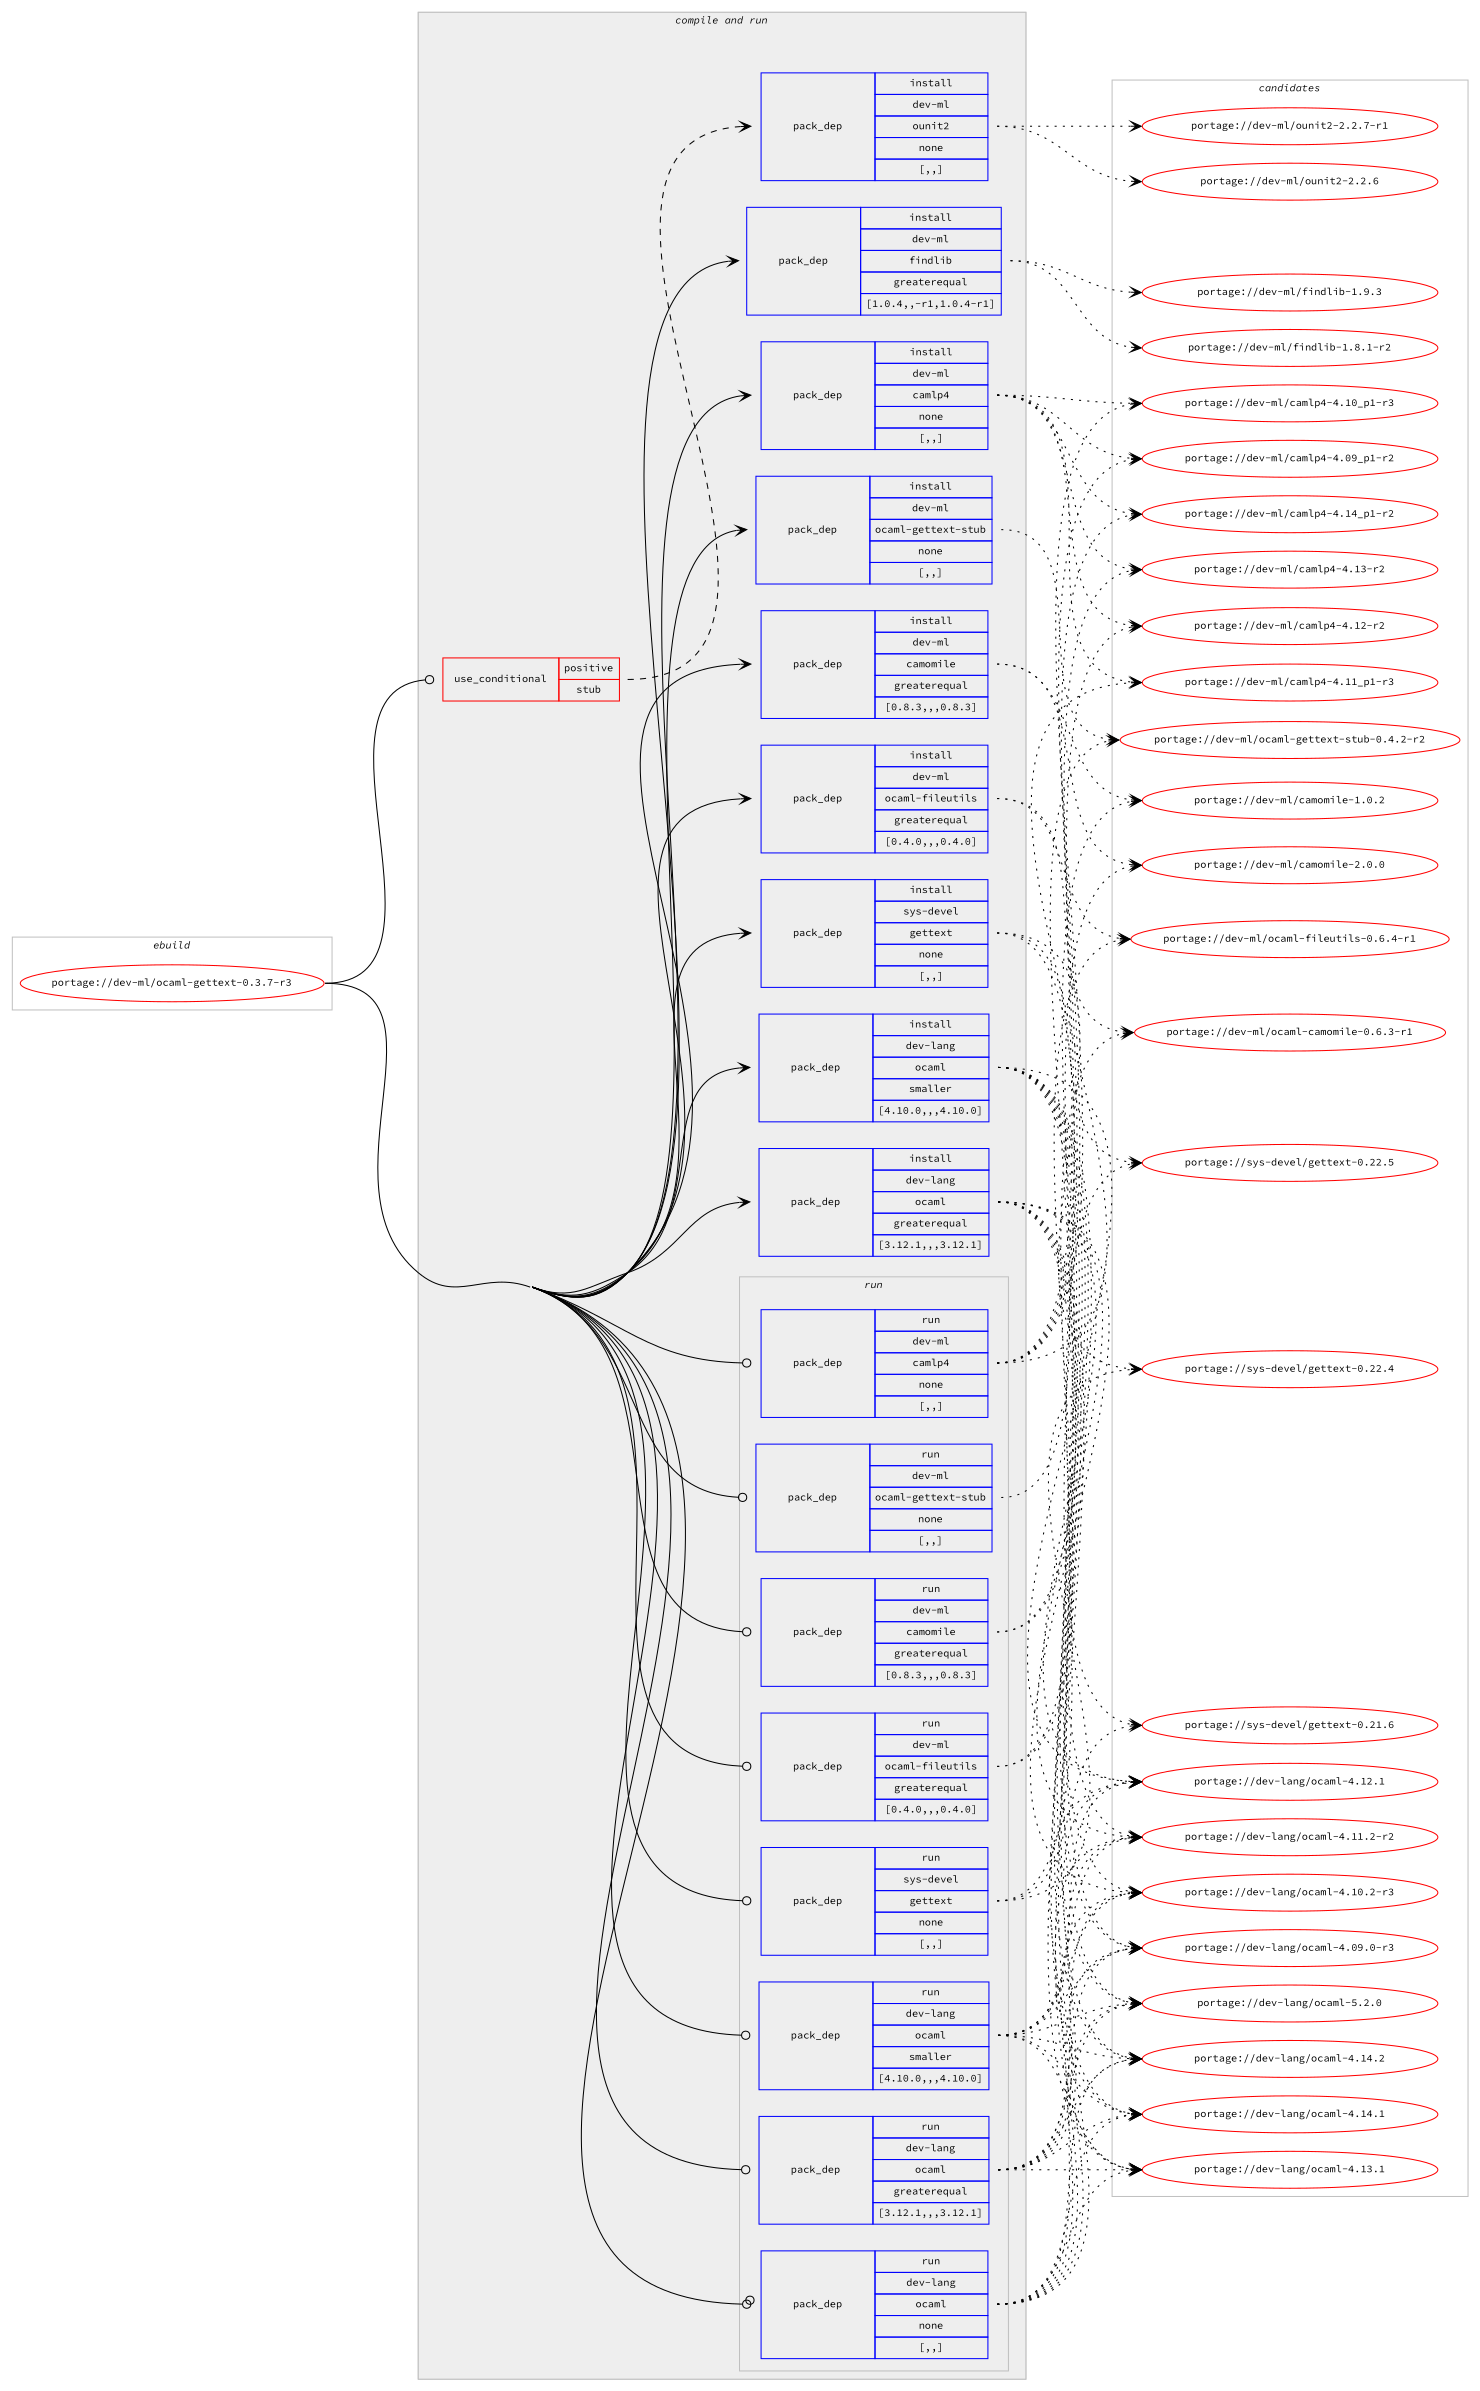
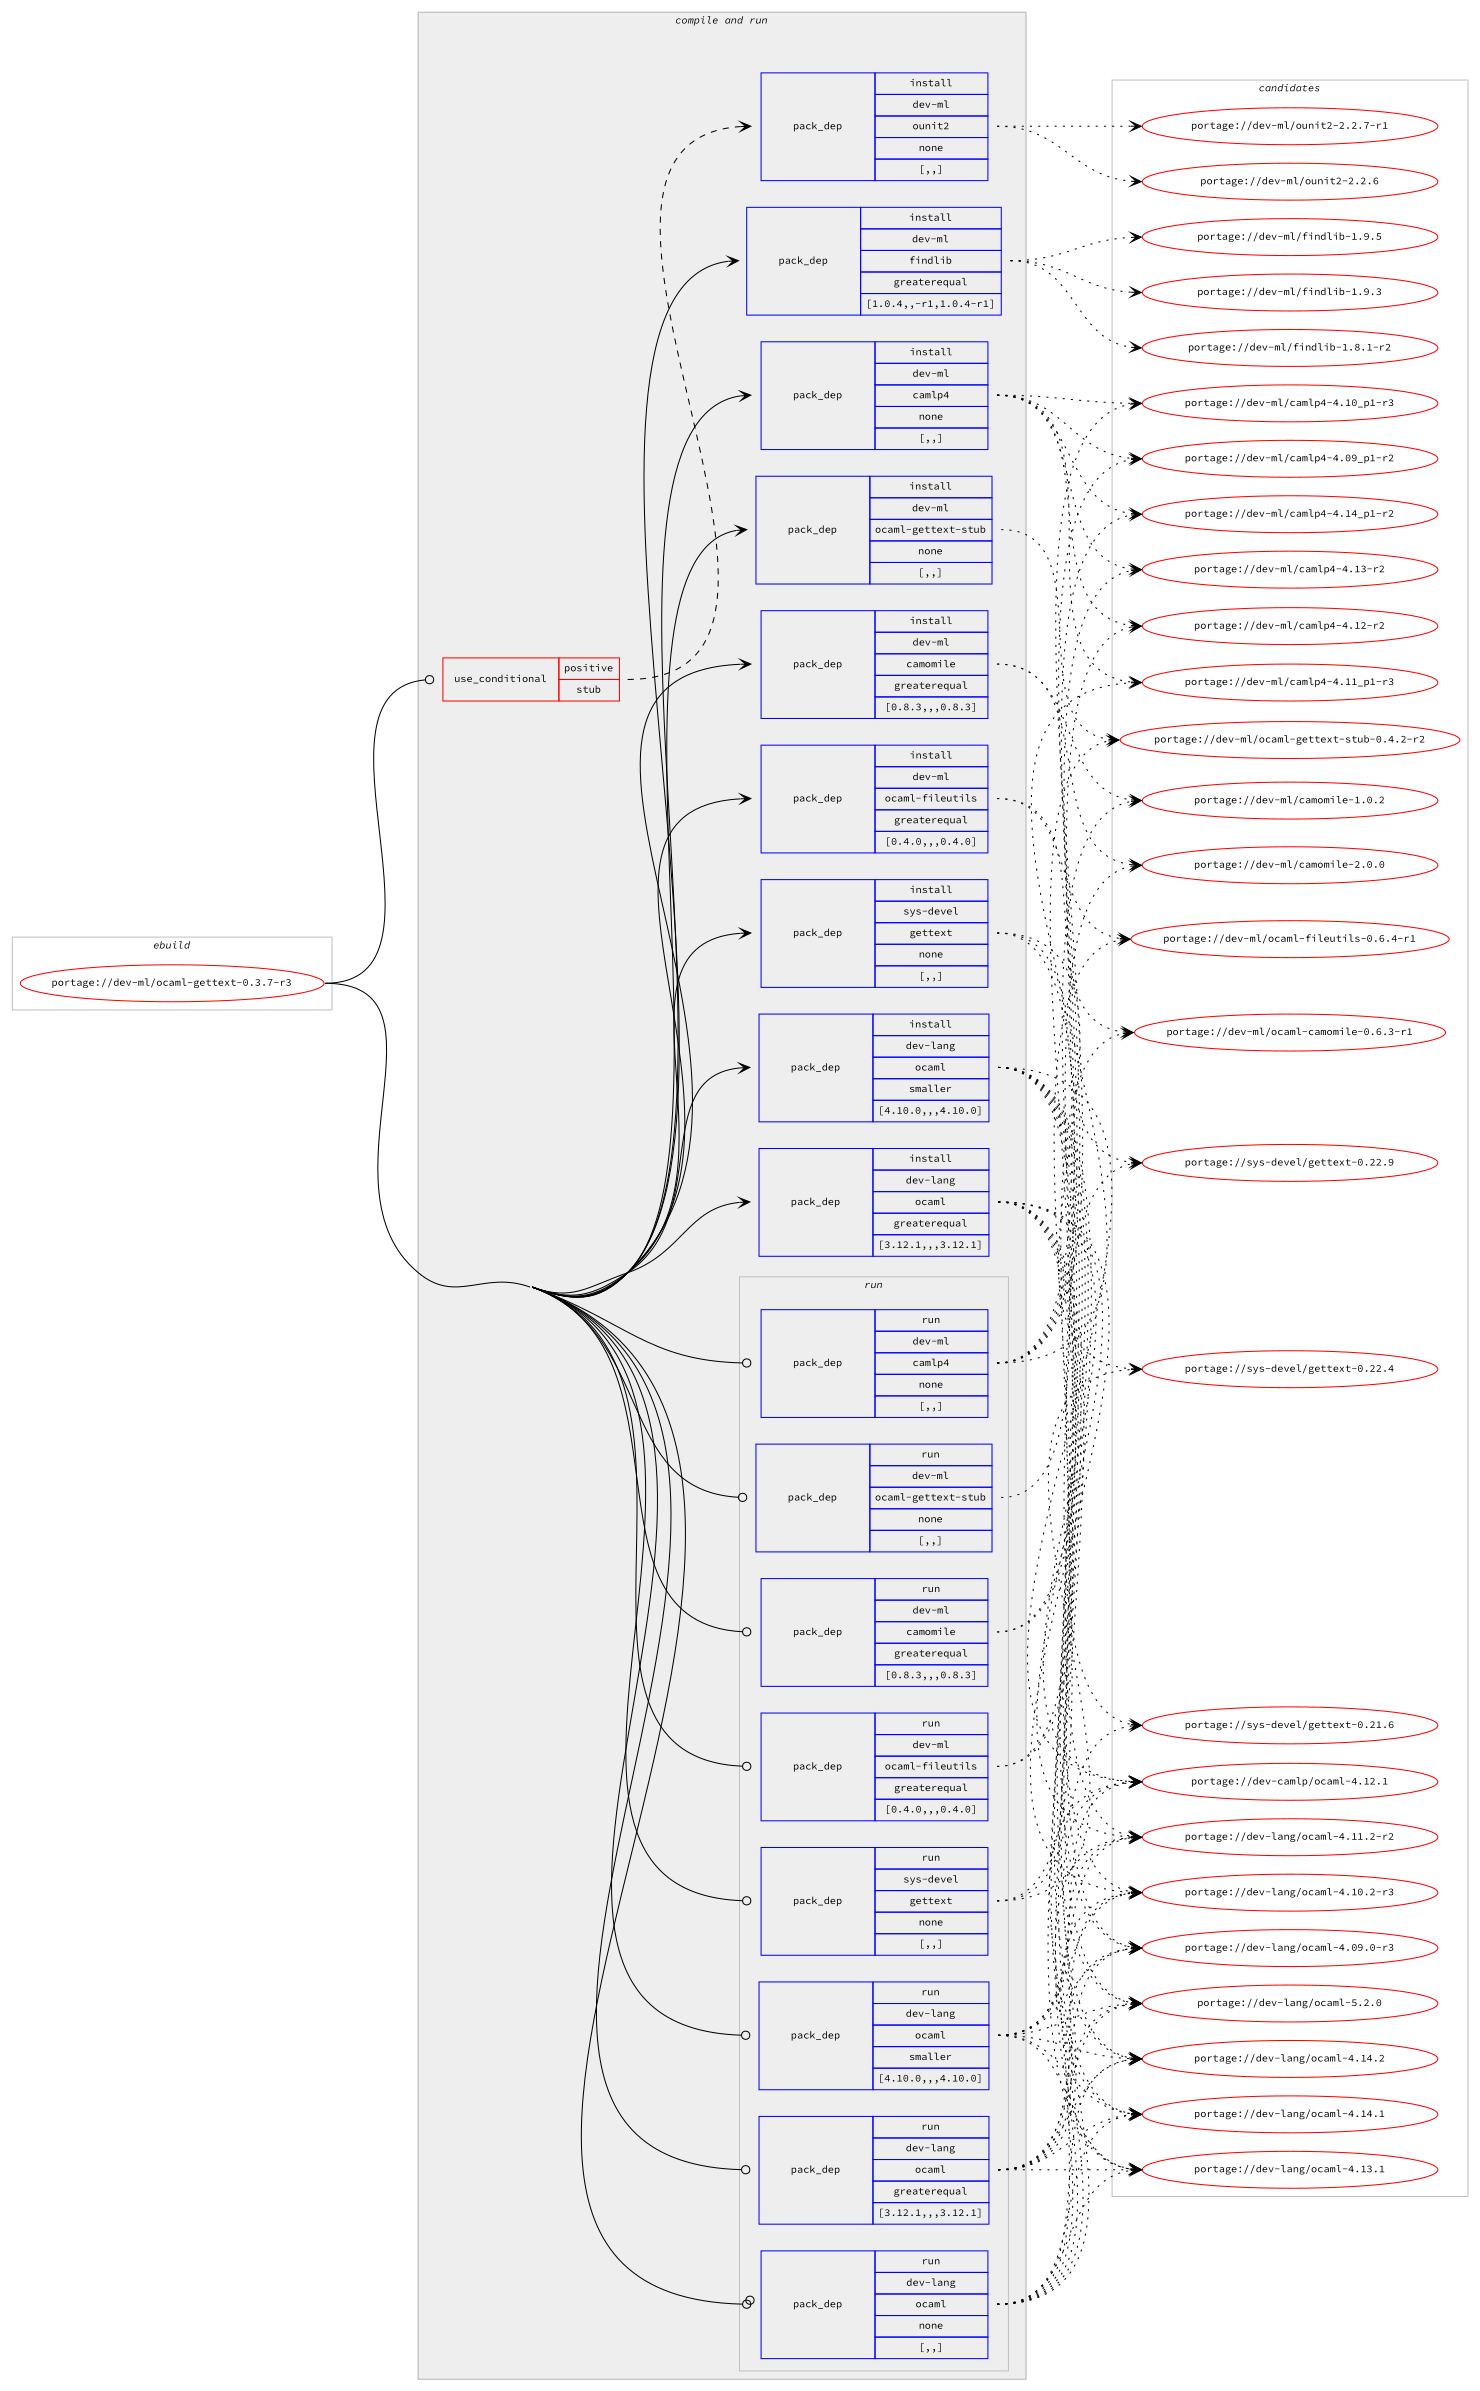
none -> (1290, 237)
(1290, 1163) -> (1290, 1163)
(1290, 1782) -> (1290, 1782)
